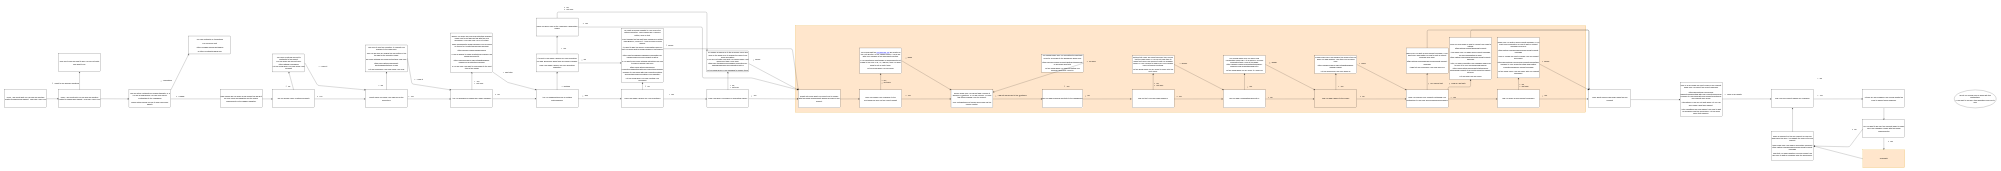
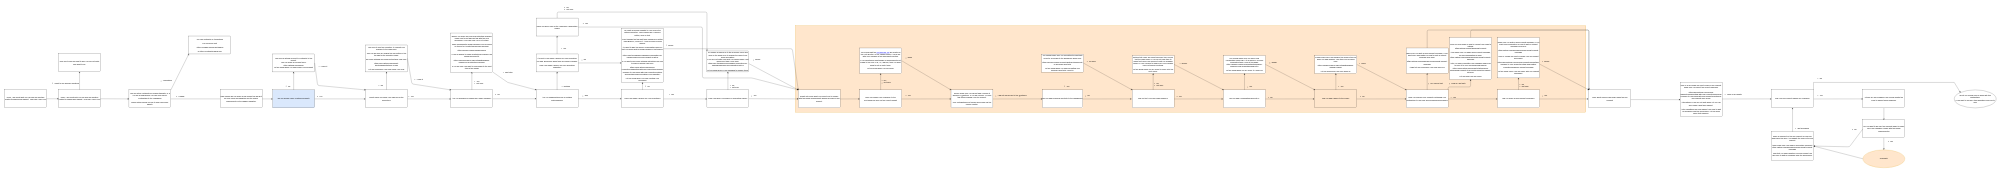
(288, 63) -> (293, 63)
none -> (1961, 90)
(995, 92) -> (1130, 89)
(293, 99) -> (293, 99)
none -> (1802, 128)
(1886, 159) -> (1886, 159)
